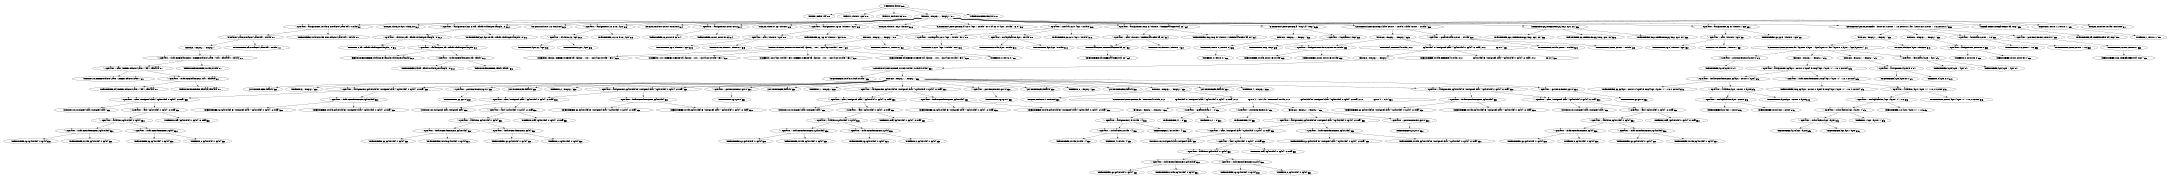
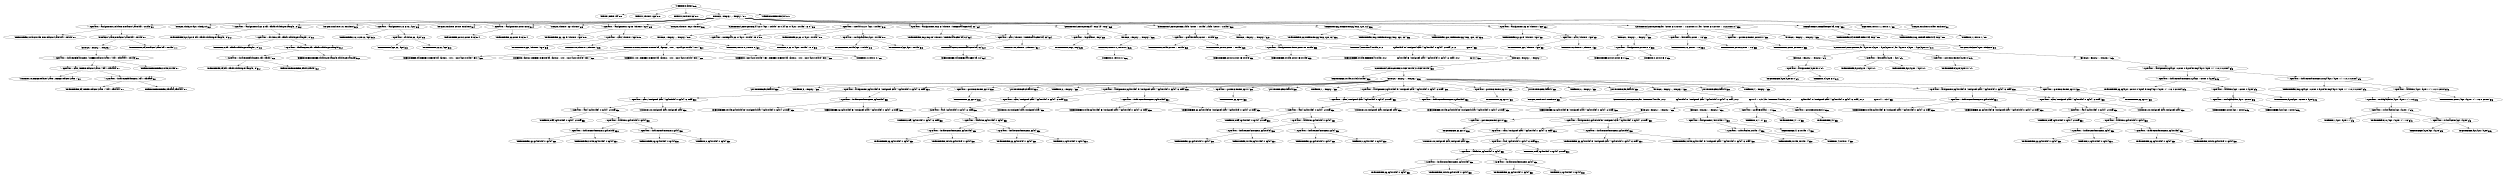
(2124, 52) -> (1872, 32)
(1893, 105) -> (2391, 115)
